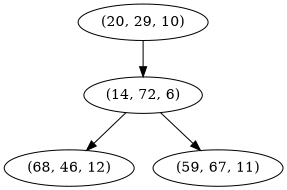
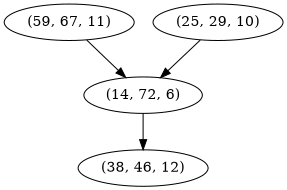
(143, 22) -> (218, 22)
(177, 128) -> (102, 55)
(69, 168) -> (143, 168)
